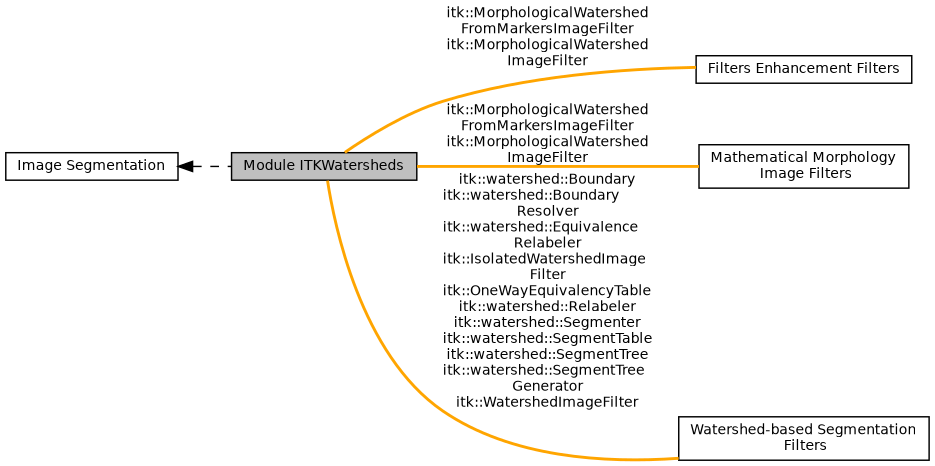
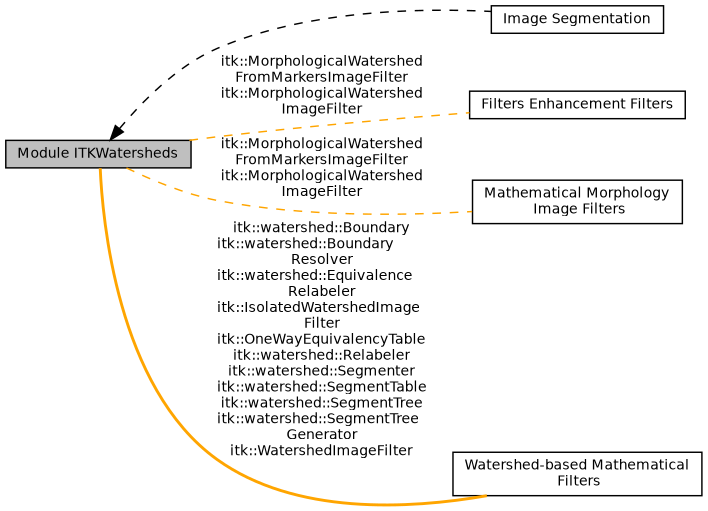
(513, 84) -> (329, 125)
(212, 166) -> (289, 26)
(558, 166) -> (296, 211)
(804, 439) -> (577, 474)
